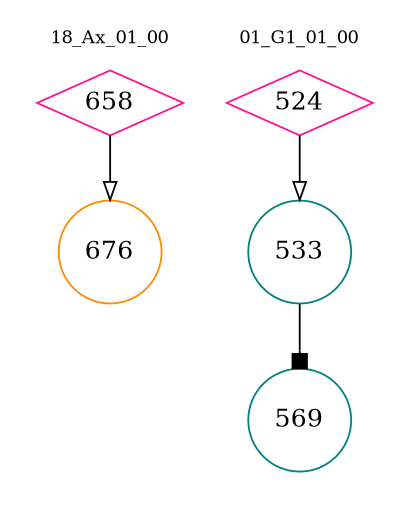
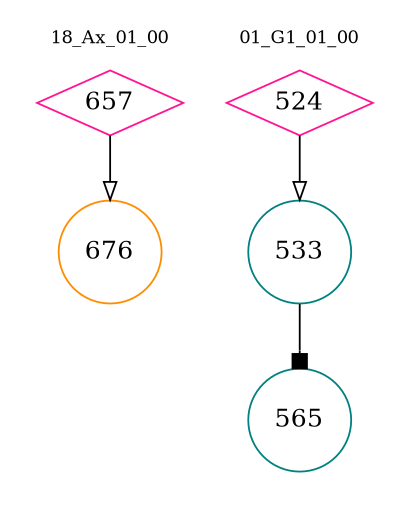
(110, 103) -> (110, 103)
(300, 420) -> (300, 420)
